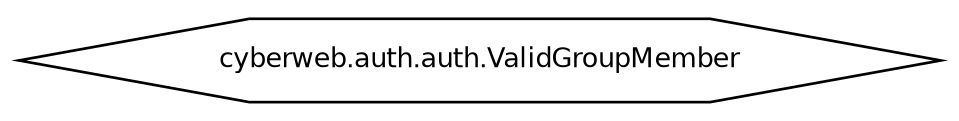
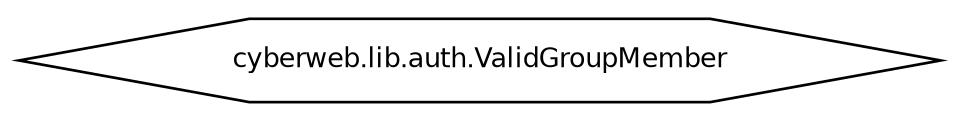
(480, 60) -> (480, 60)
